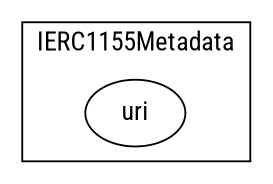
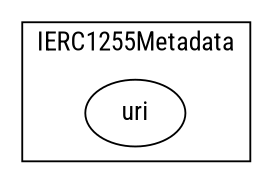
(136, 44) -> (136, 44)
